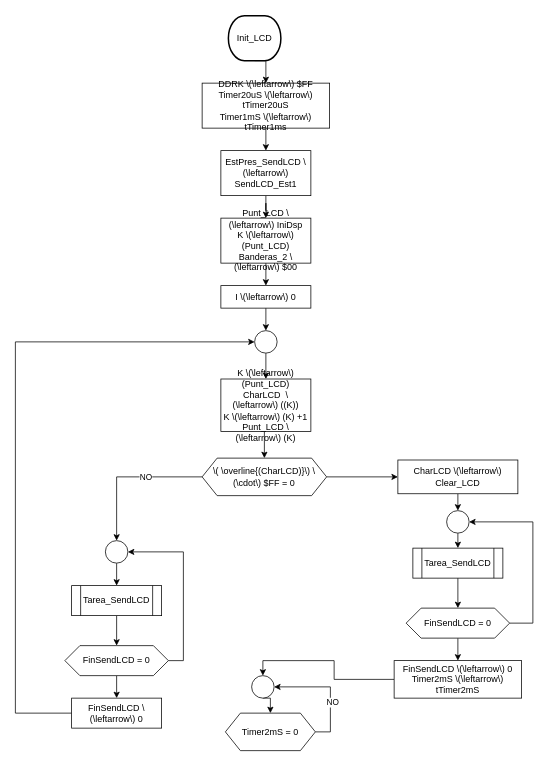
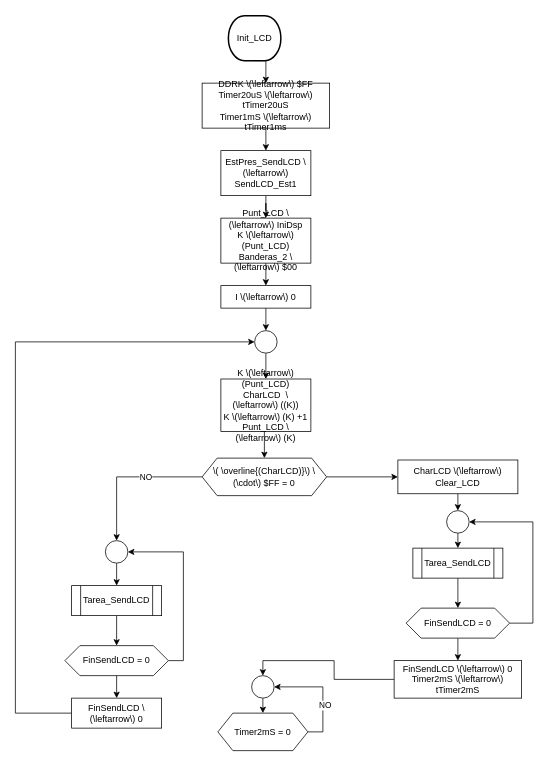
(270, 732) -> (263, 732)
